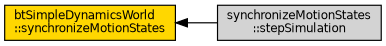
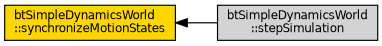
(299, 23) -> (298, 23)
